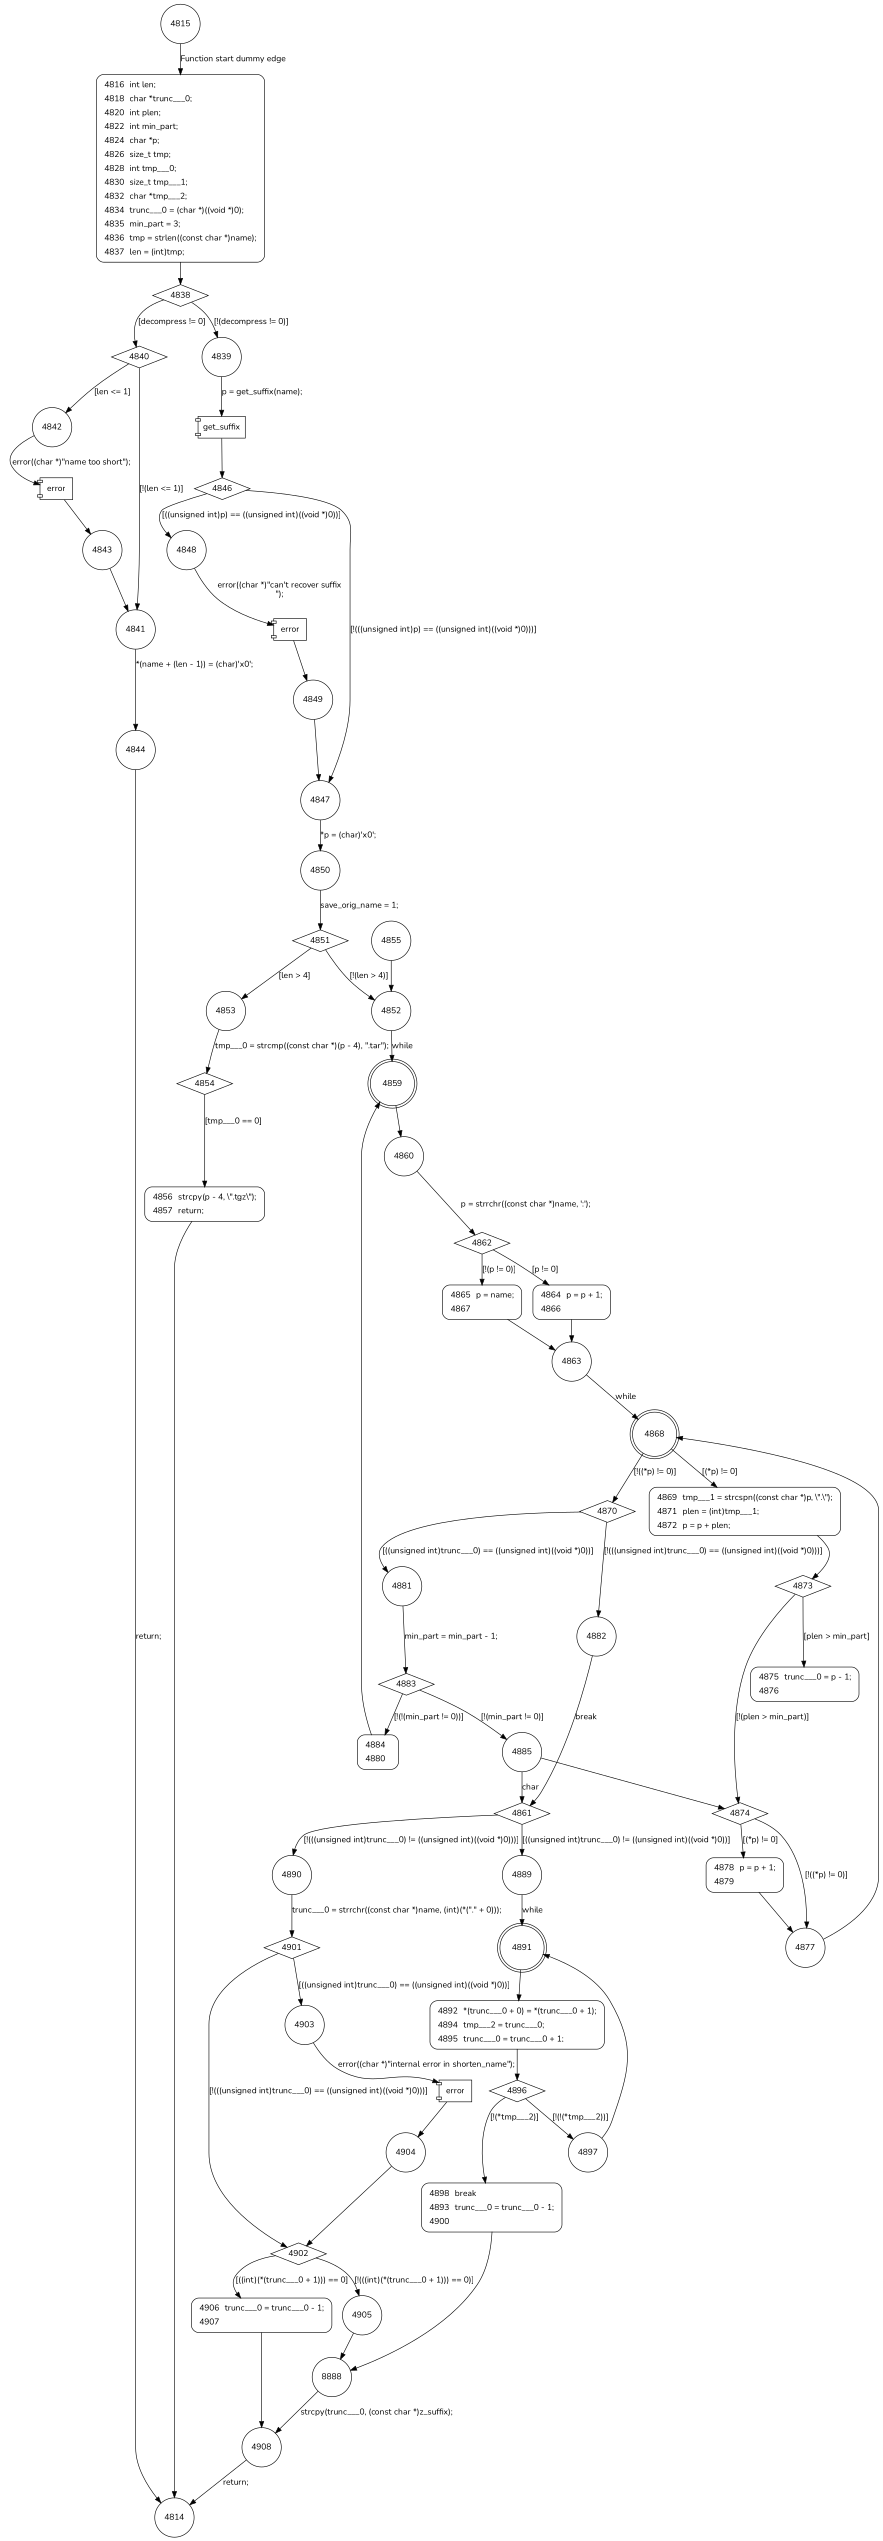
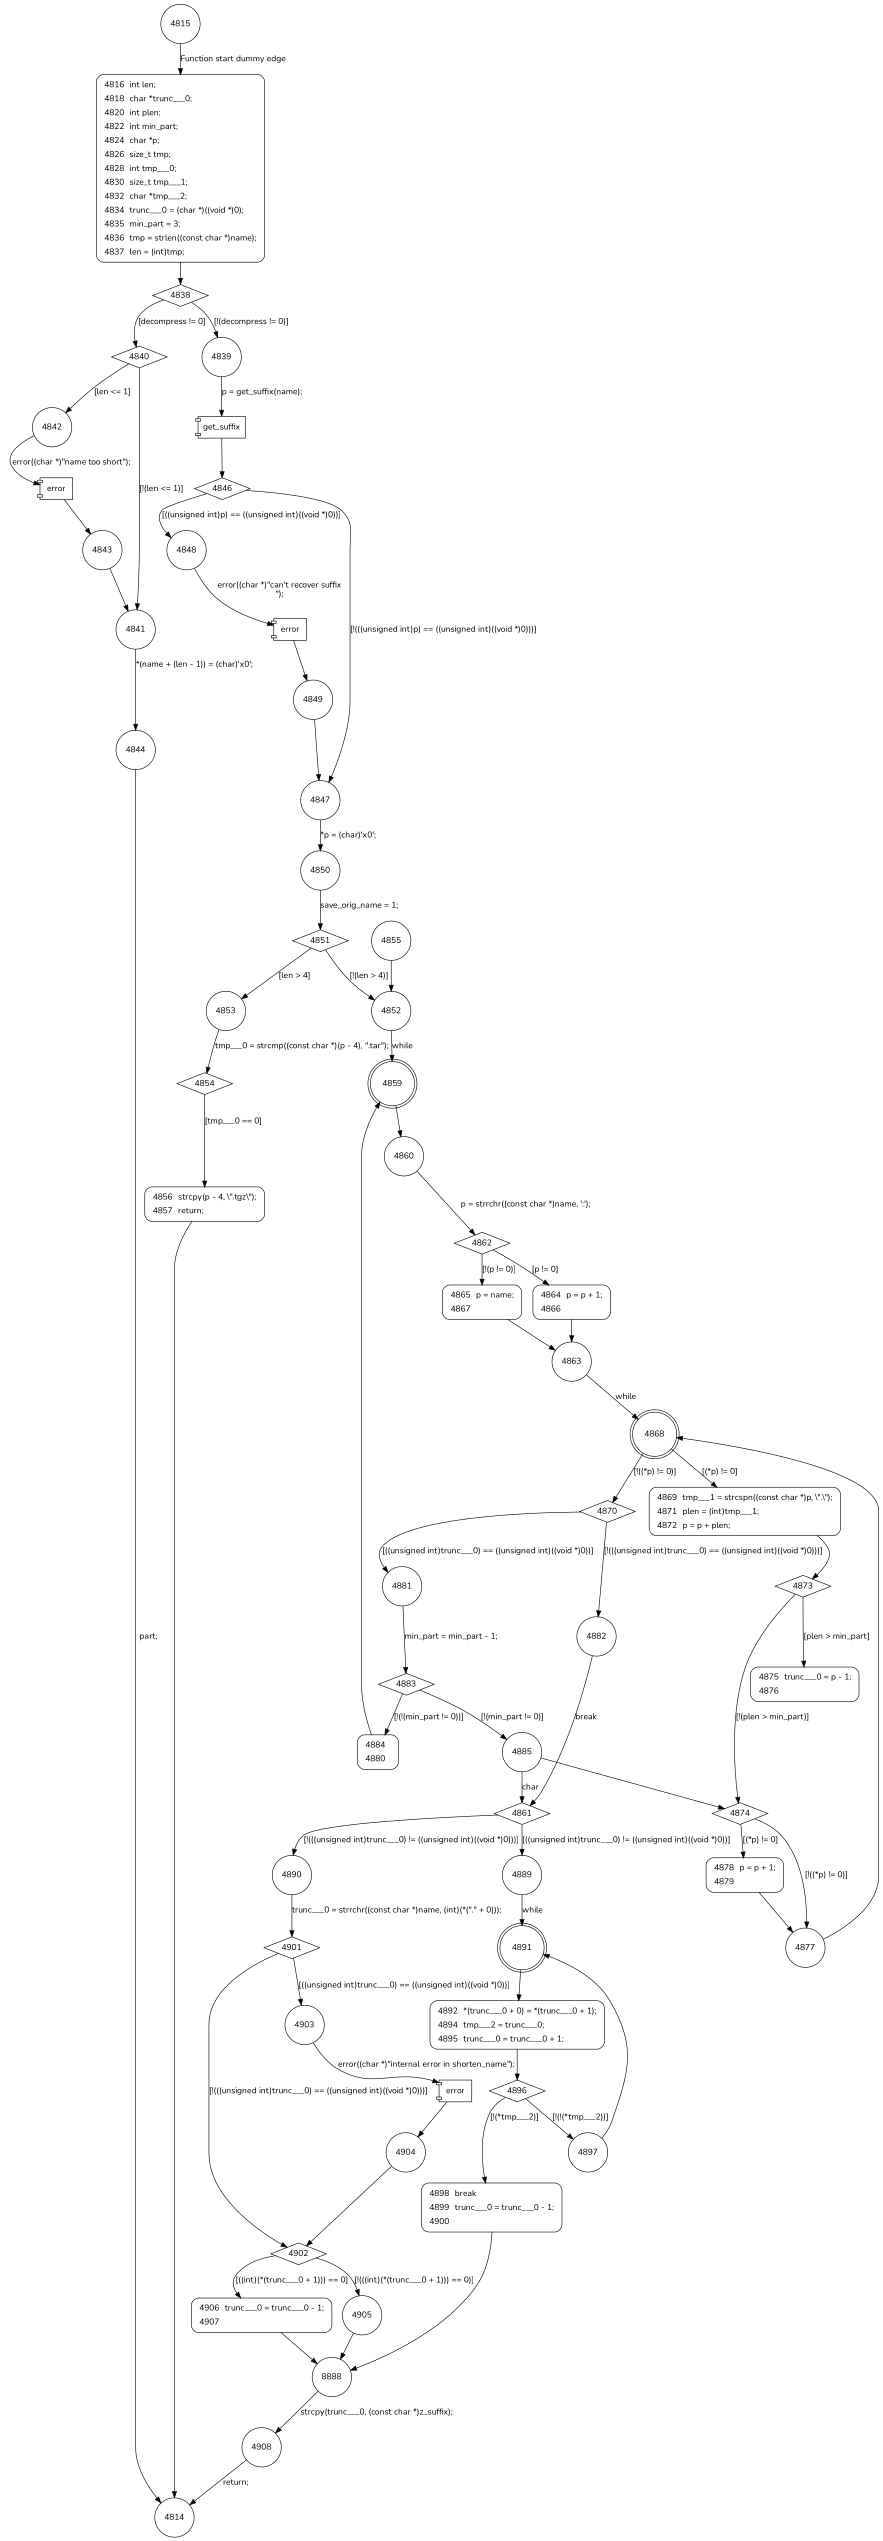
(149, 1636) -> (149, 1636)
(440, 2208) -> (440, 2208)
(262, 2377) -> (297, 2346)
